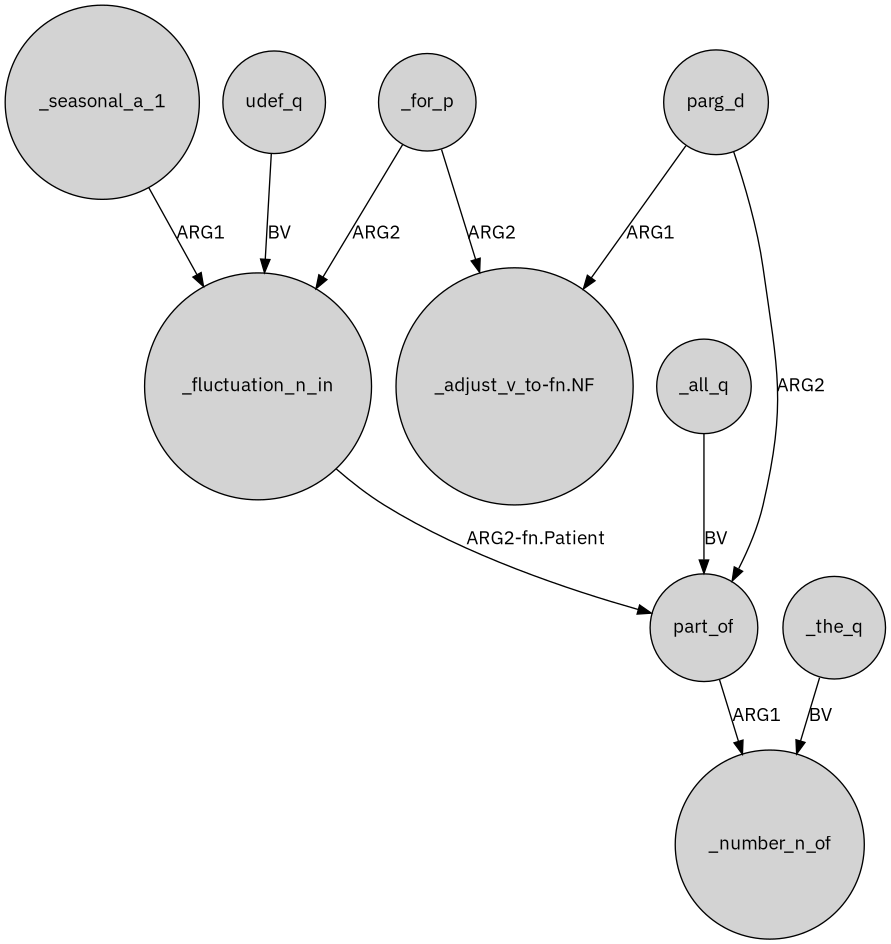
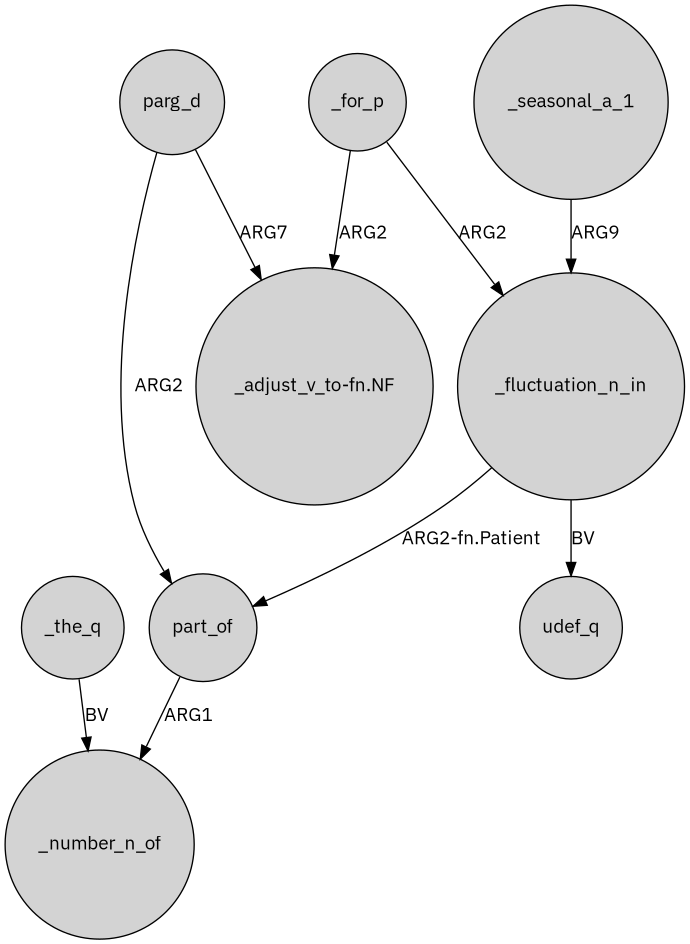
(268, 207) -> (571, 531)
(201, 233) -> (596, 233)
(651, 233) -> (264, 233)
(704, 386) -> none
